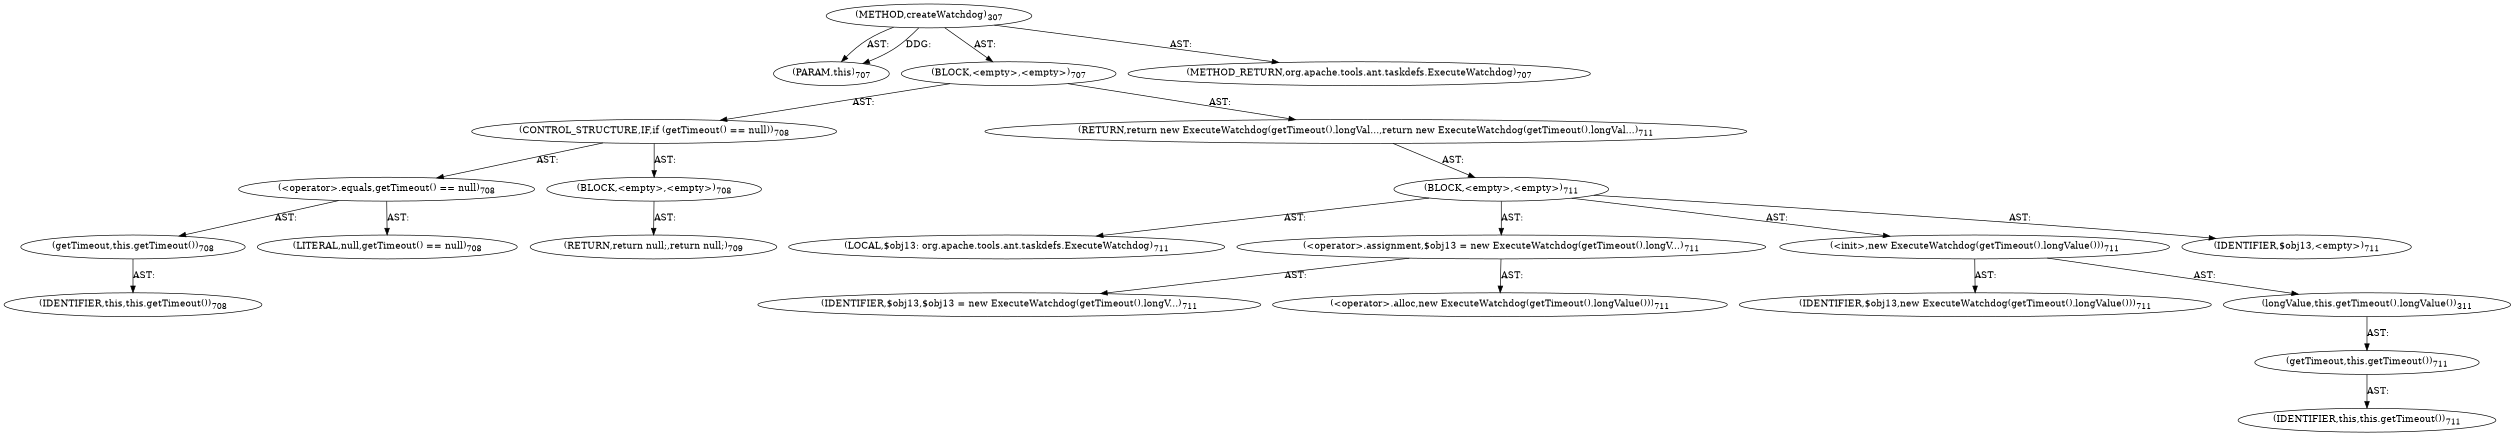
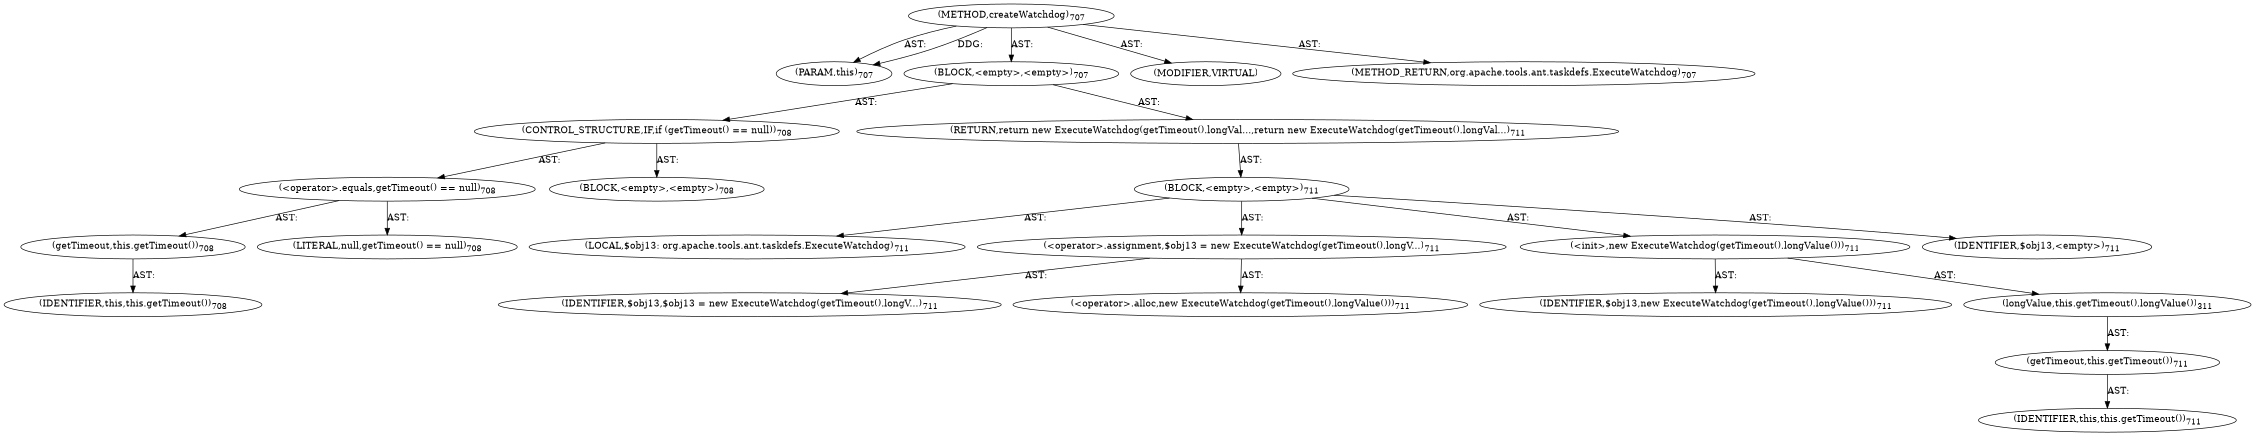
(995, 15) -> (1077, 15)
none -> (1206, 74)
(653, 247) -> none
